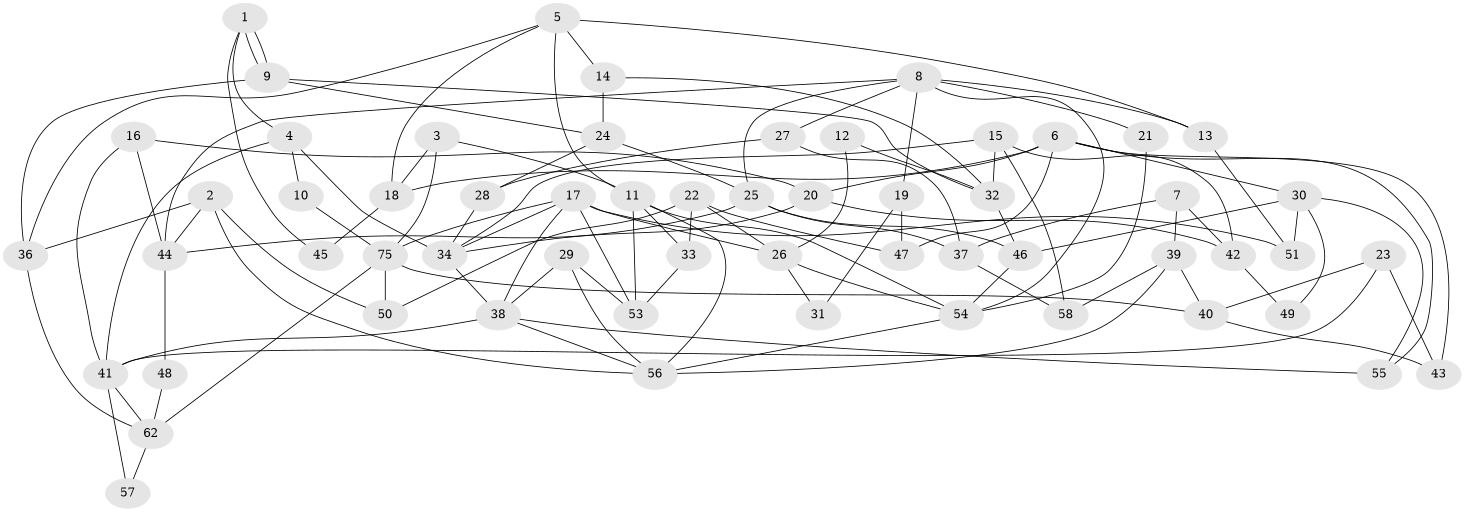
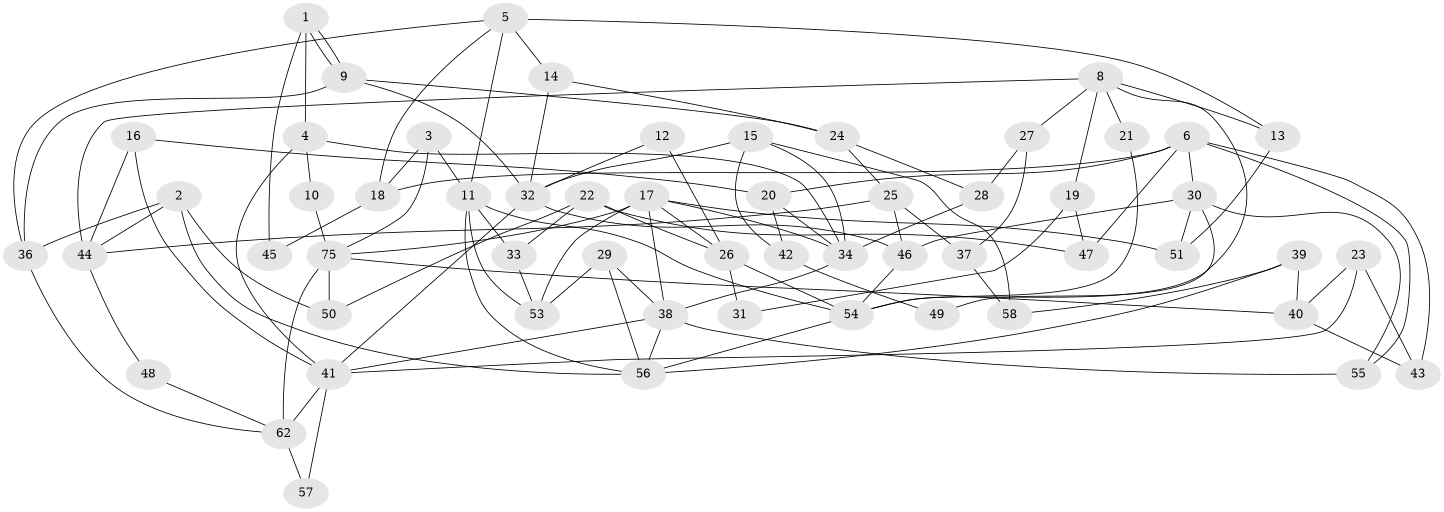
(793, 102) -> none
(1177, 196) -> none
none -> (428, 286)
